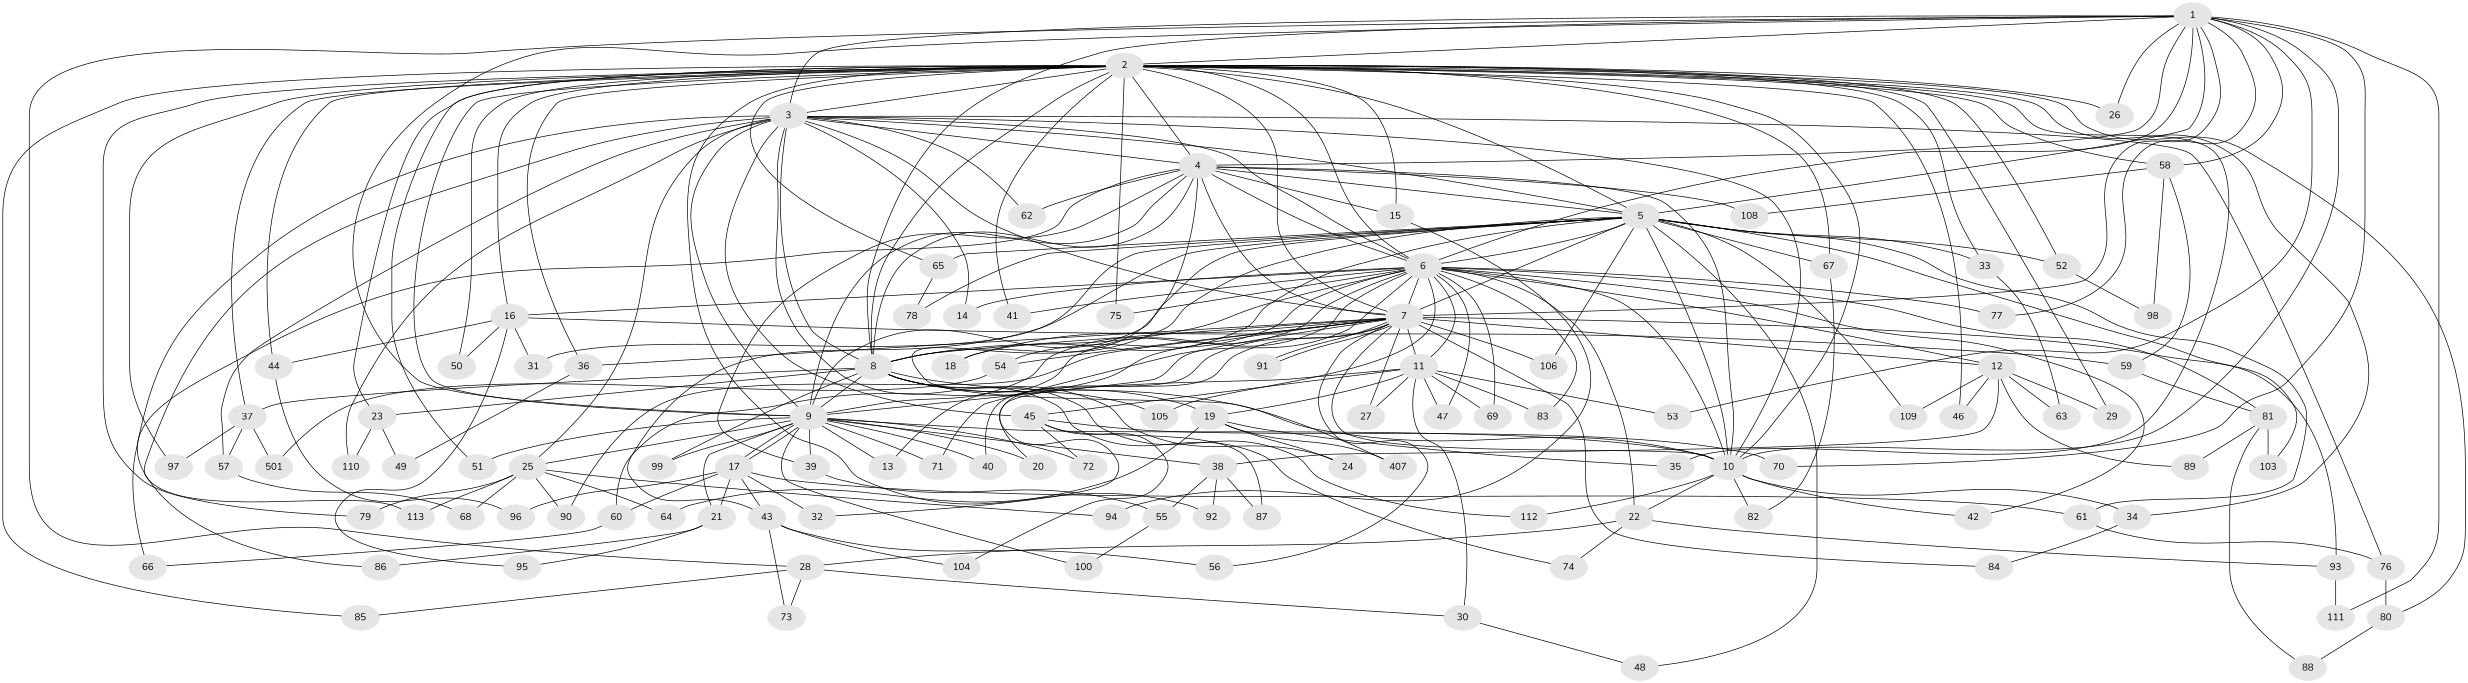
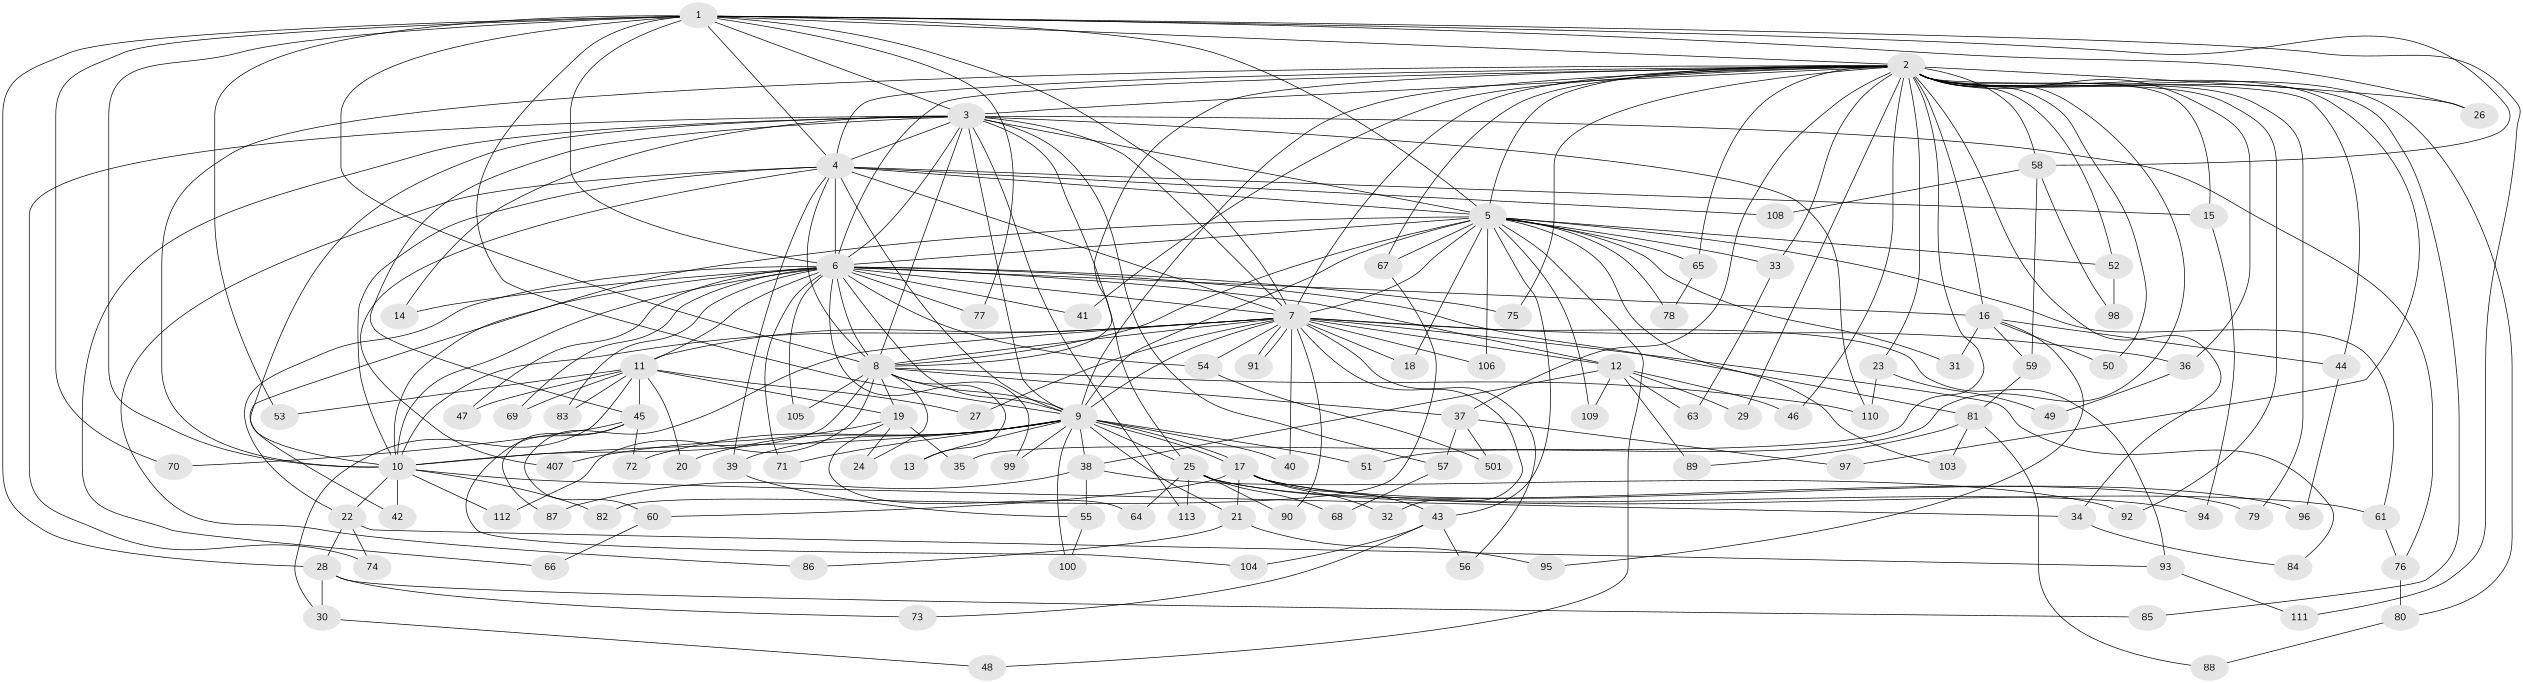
(1027, 216) -> none
(625, 392) -> (1351, 383)
